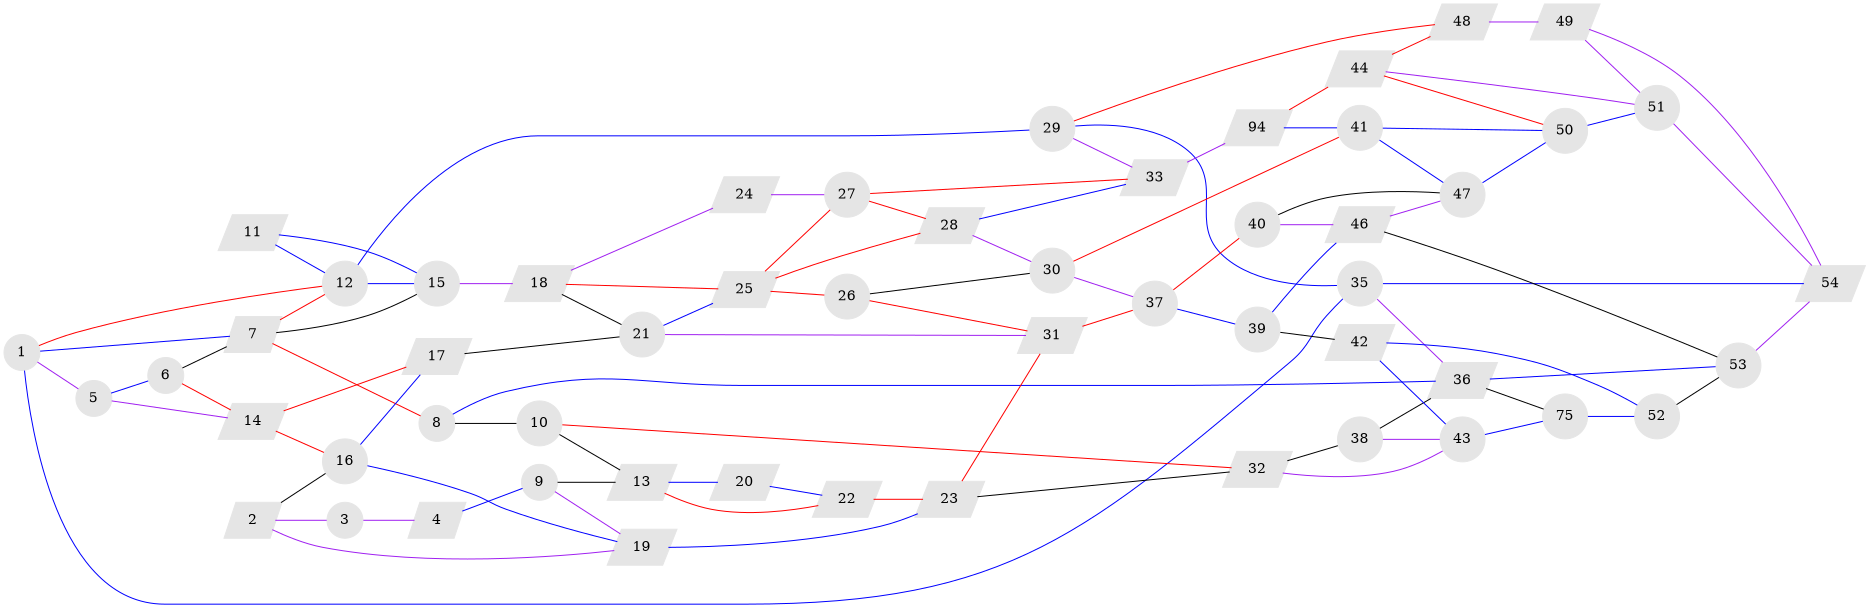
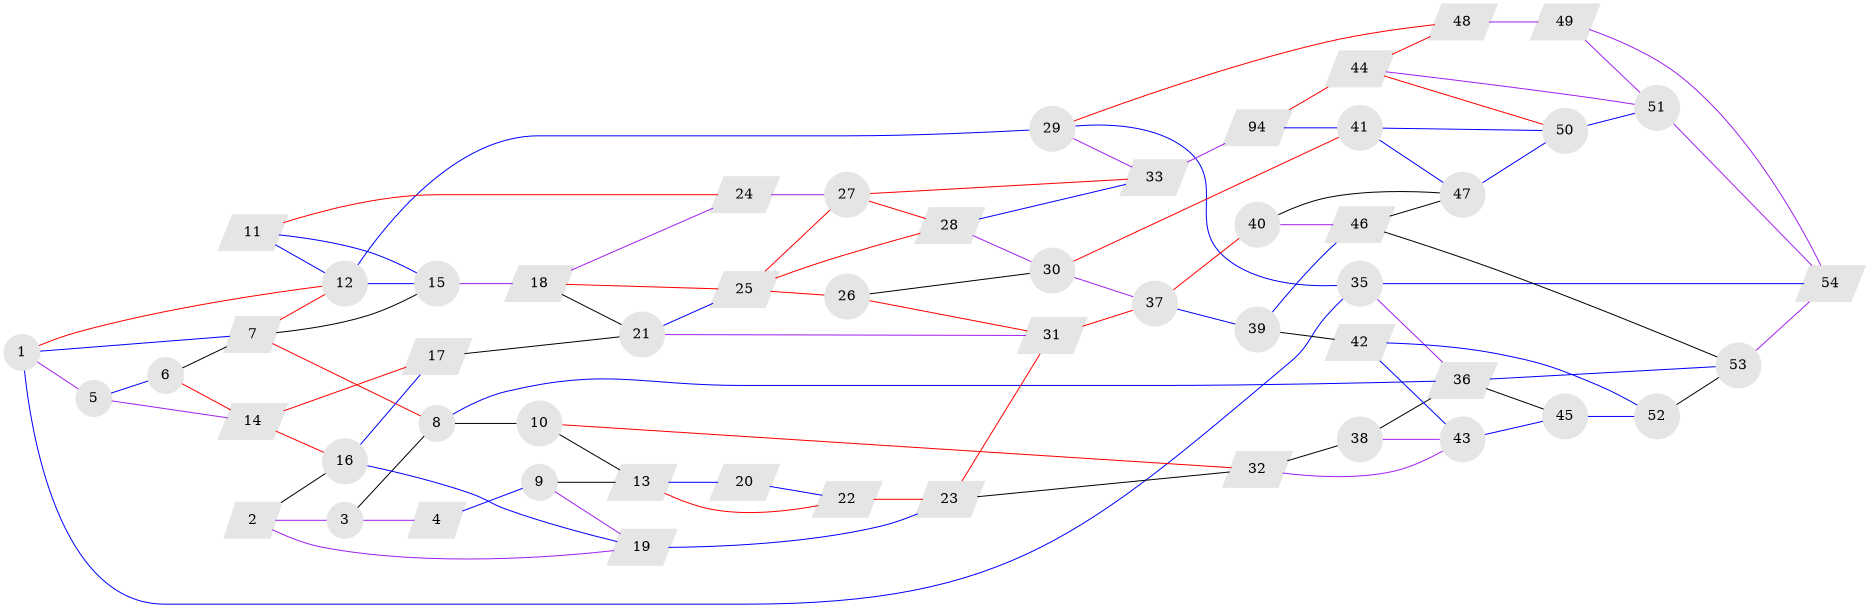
none -> (499, 195)
(1415, 209) -> (1415, 209)
(1565, 416) -> (1565, 416)
none -> (386, 477)
